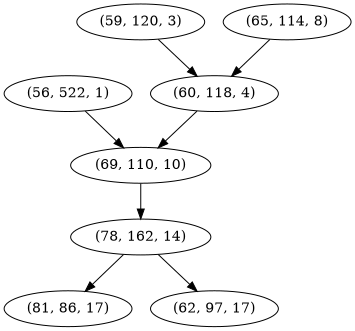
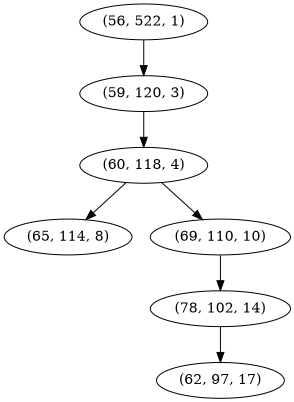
(254, 54) -> (110, 198)
(101, 126) -> (144, 53)
(141, 237) -> (220, 309)
(68, 309) -> none
